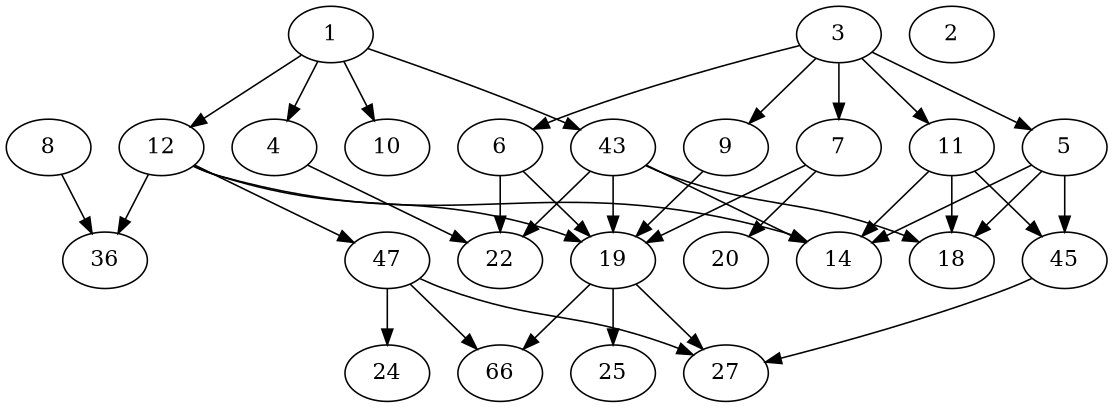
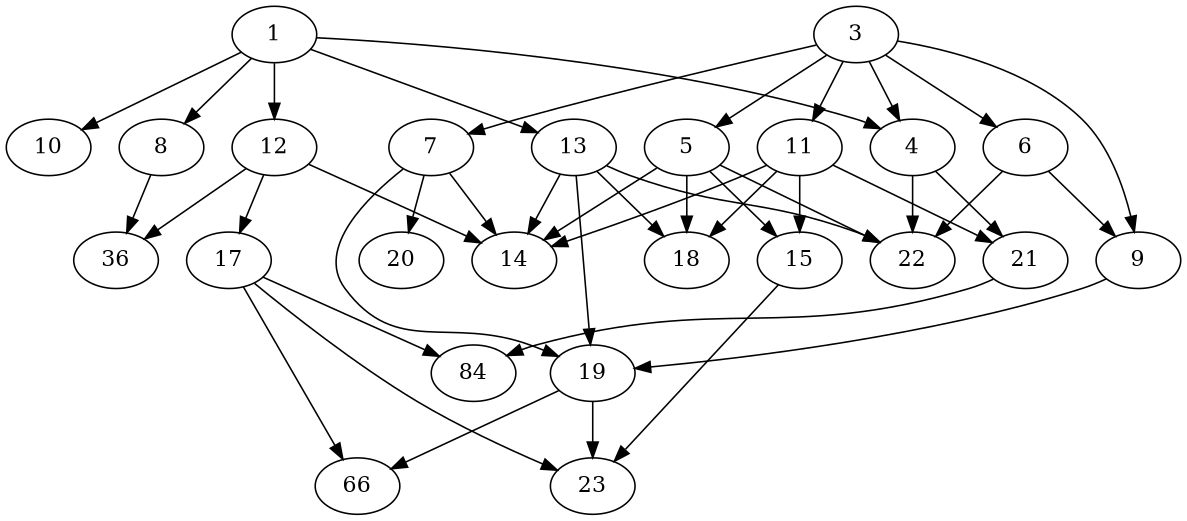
(952, 34) -> none
none -> (881, 84)
none -> (224, 85)
(613, 147) -> (574, 147)
(545, 193) -> (1076, 198)
none -> (468, 198)
none -> (789, 199)
(379, 203) -> none
(387, 260) -> (229, 260)
none -> (1026, 260)
(1065, 260) -> (800, 260)
(387, 373) -> (474, 373)
(613, 373) -> none
(726, 373) -> (593, 486)
